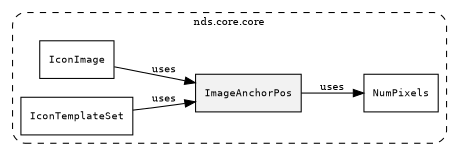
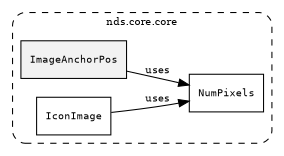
(150, 74) -> (145, 108)
(77, 116) -> none
